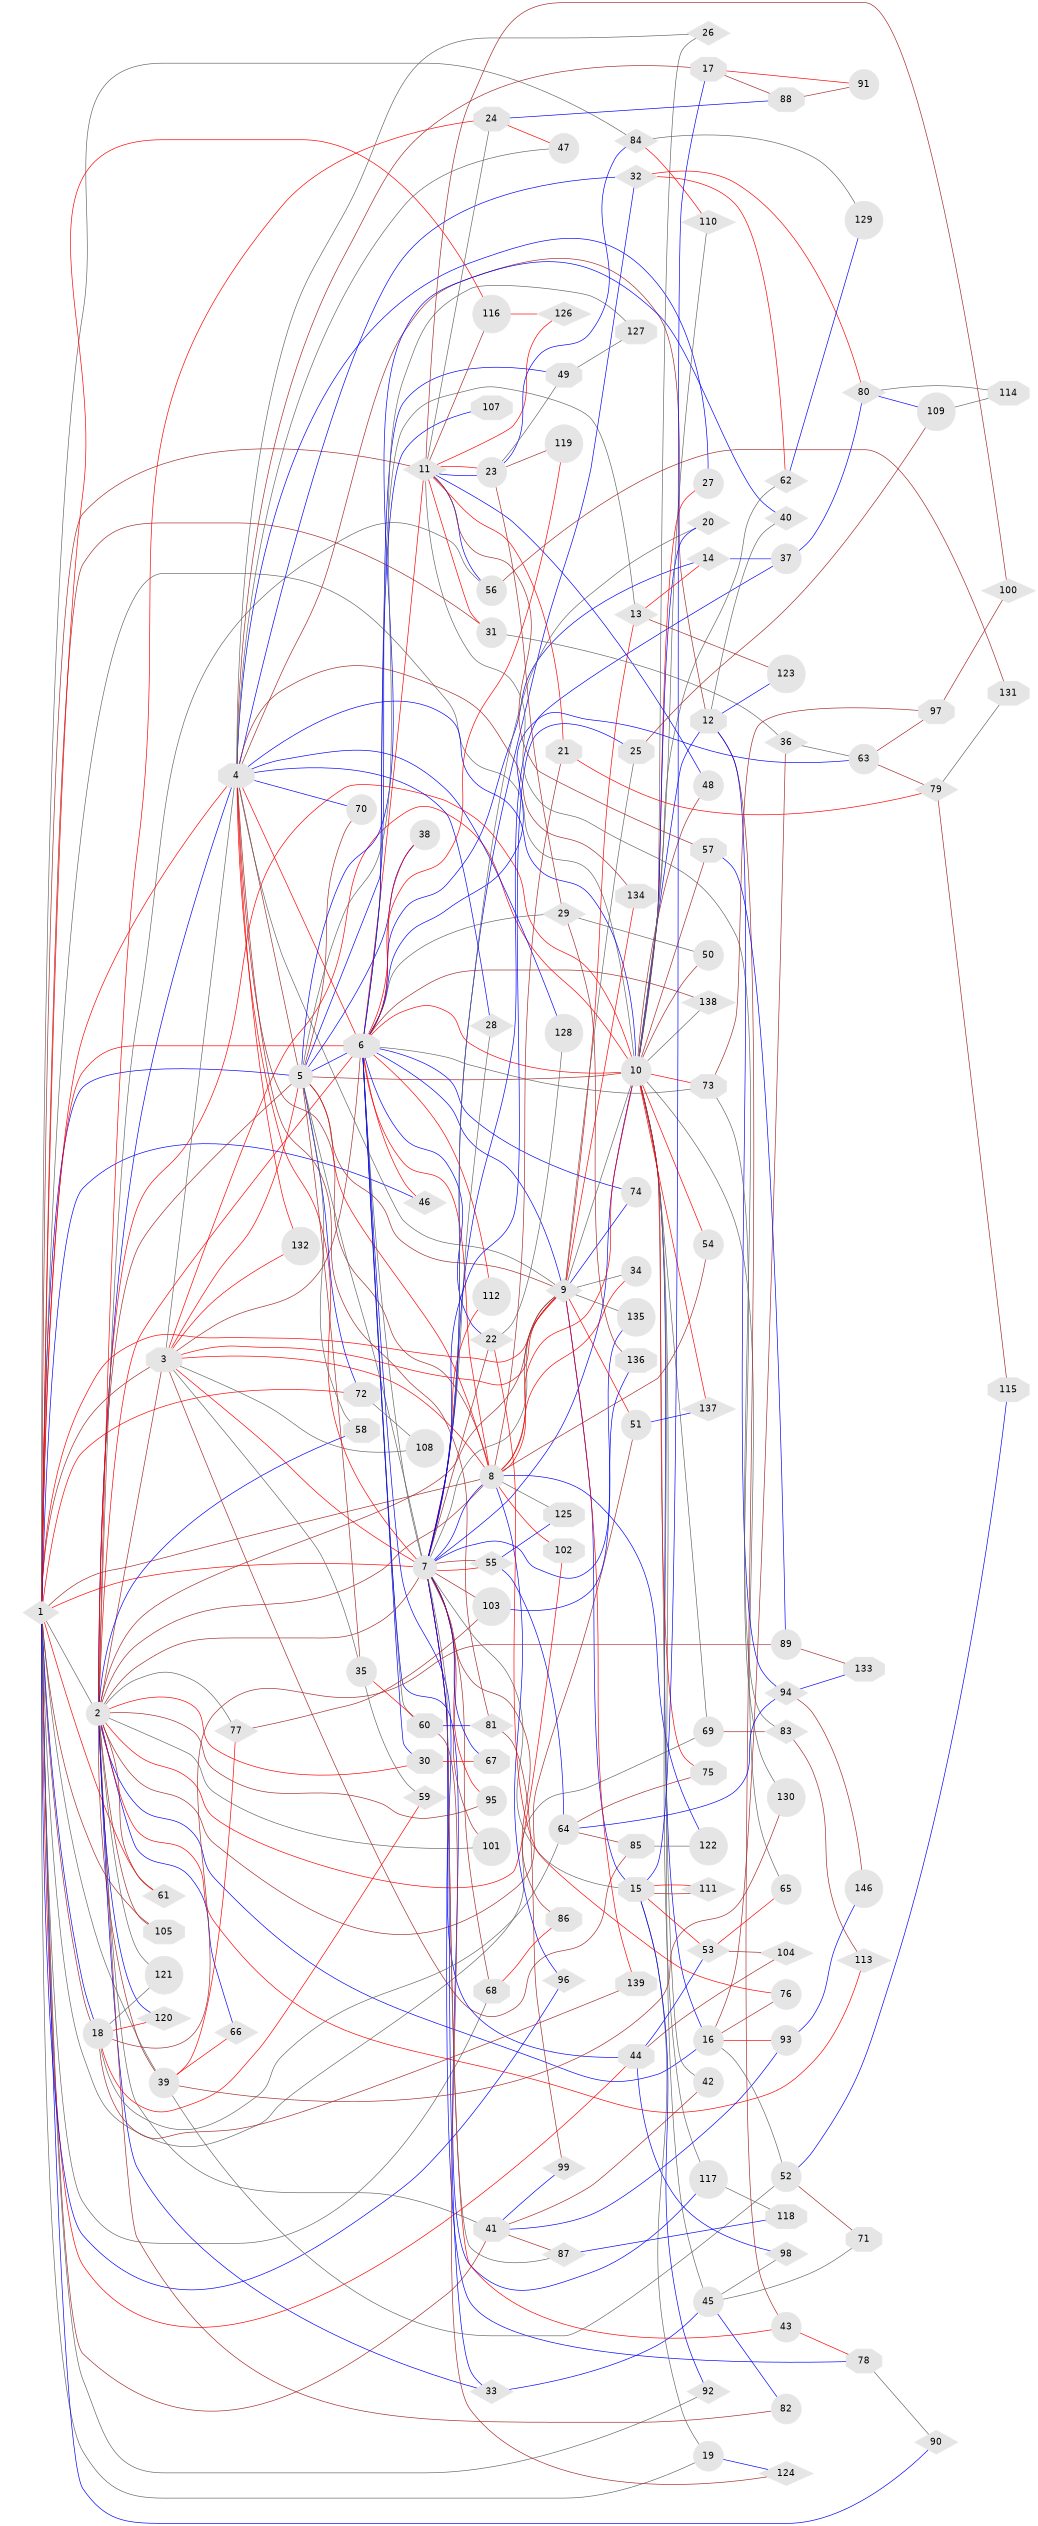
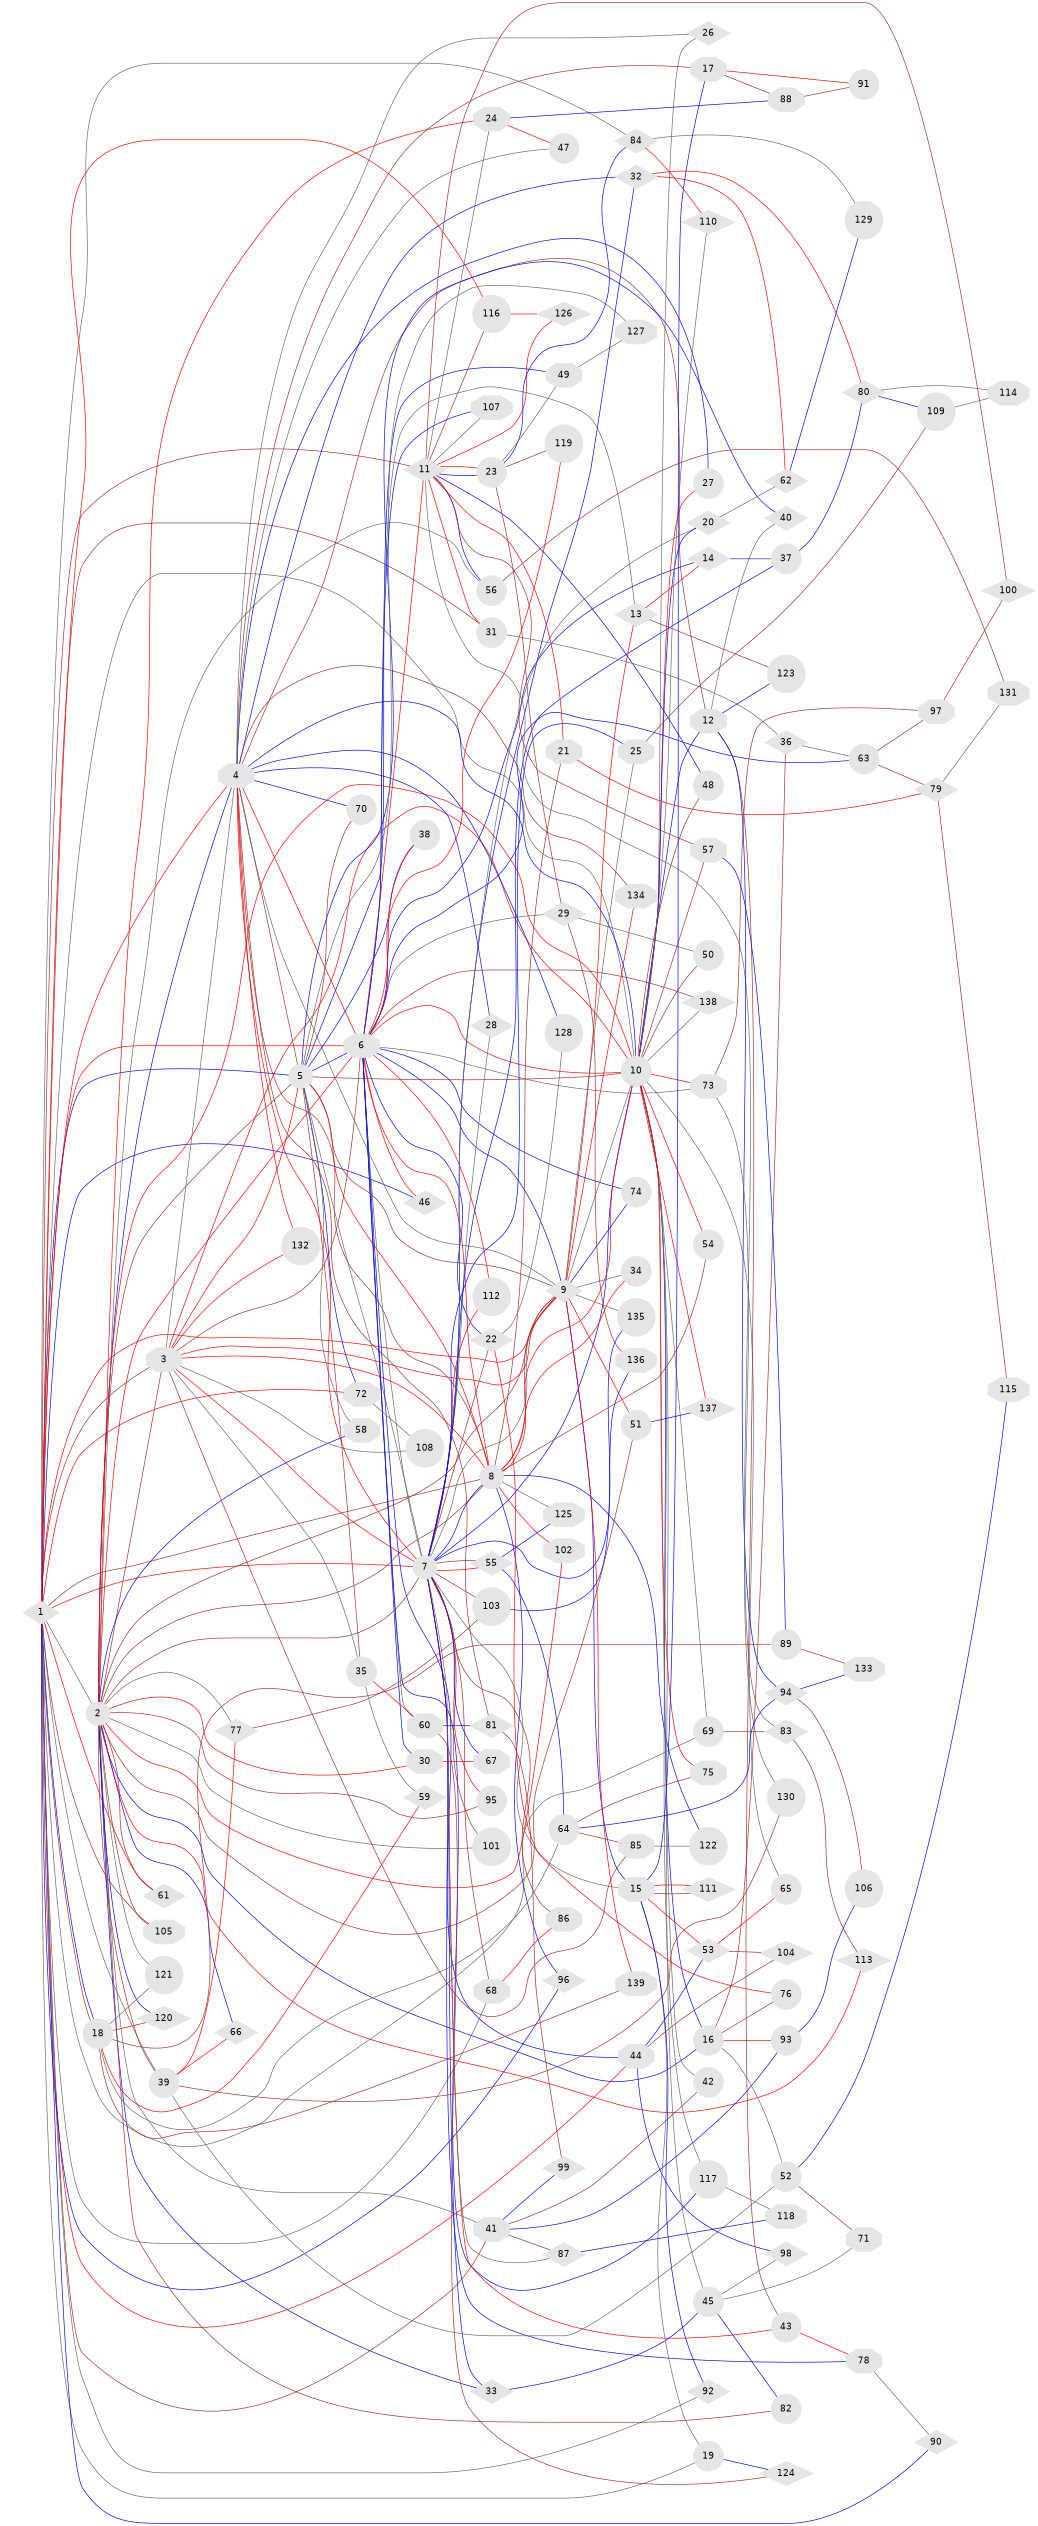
none -> (457, 440)
(686, 688) -> (747, 502)
(864, 1889) -> (864, 1889)
